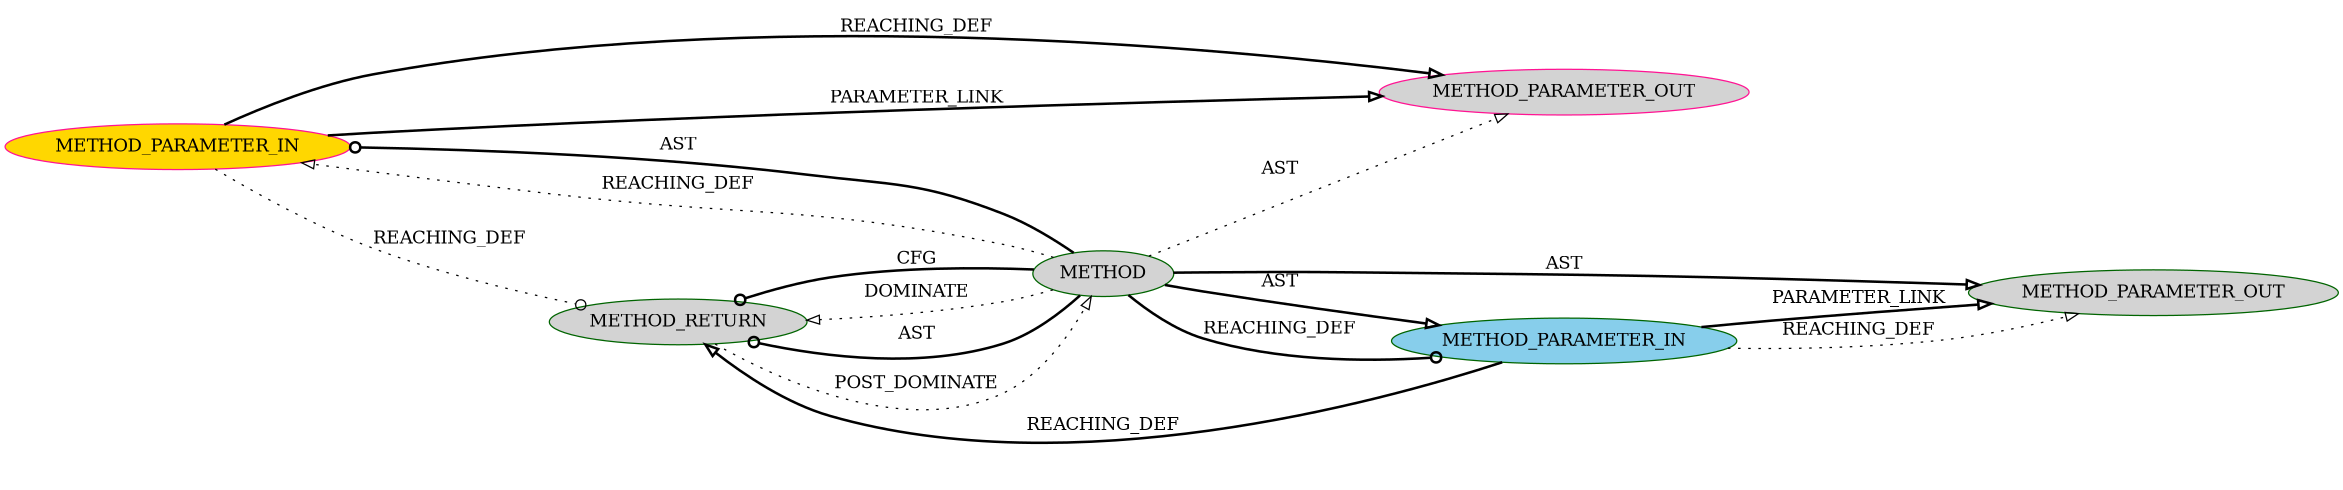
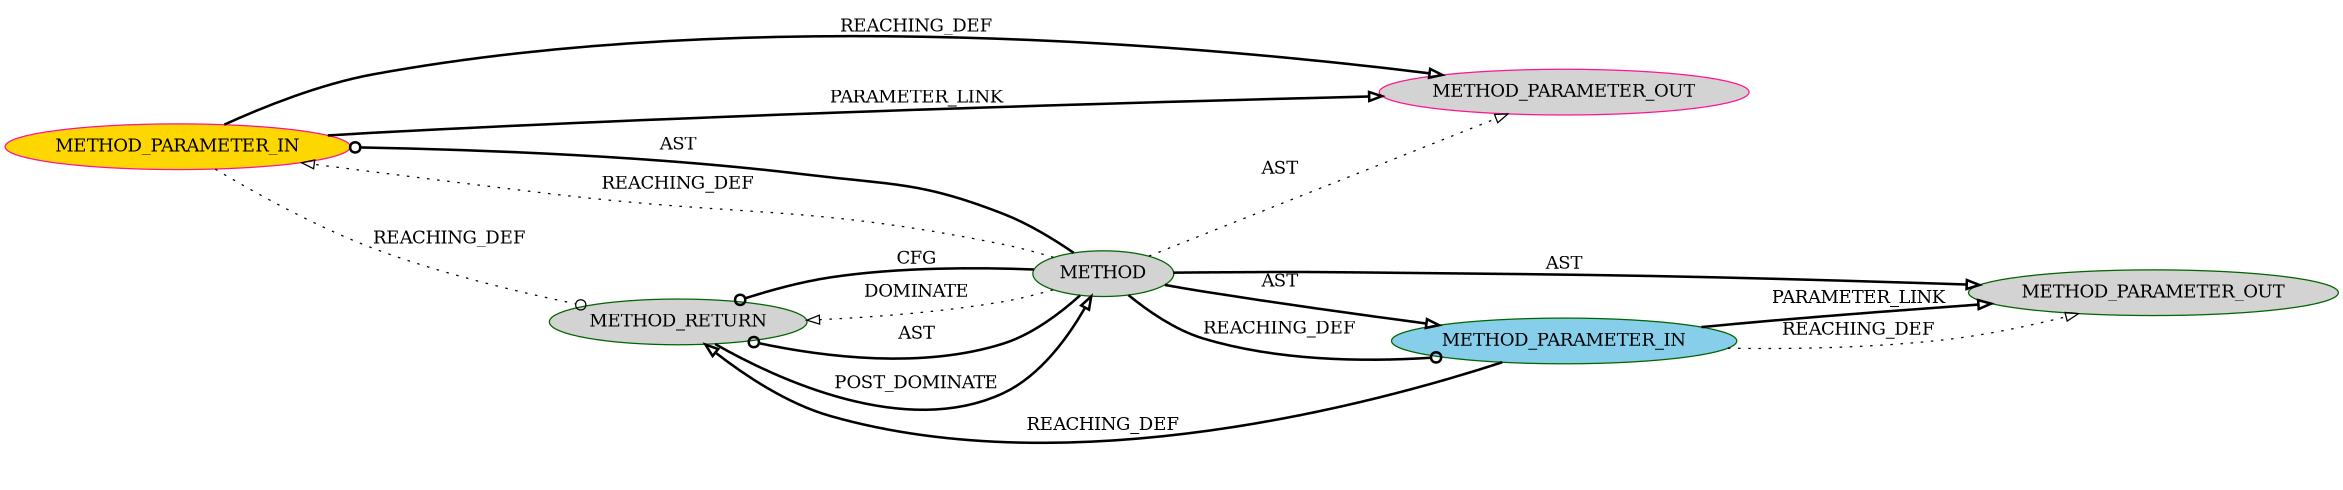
(914, 409) -> (914, 409)
